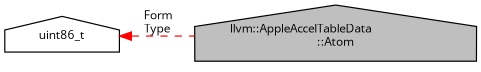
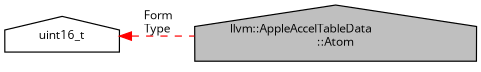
(62, 36) -> (62, 36)
